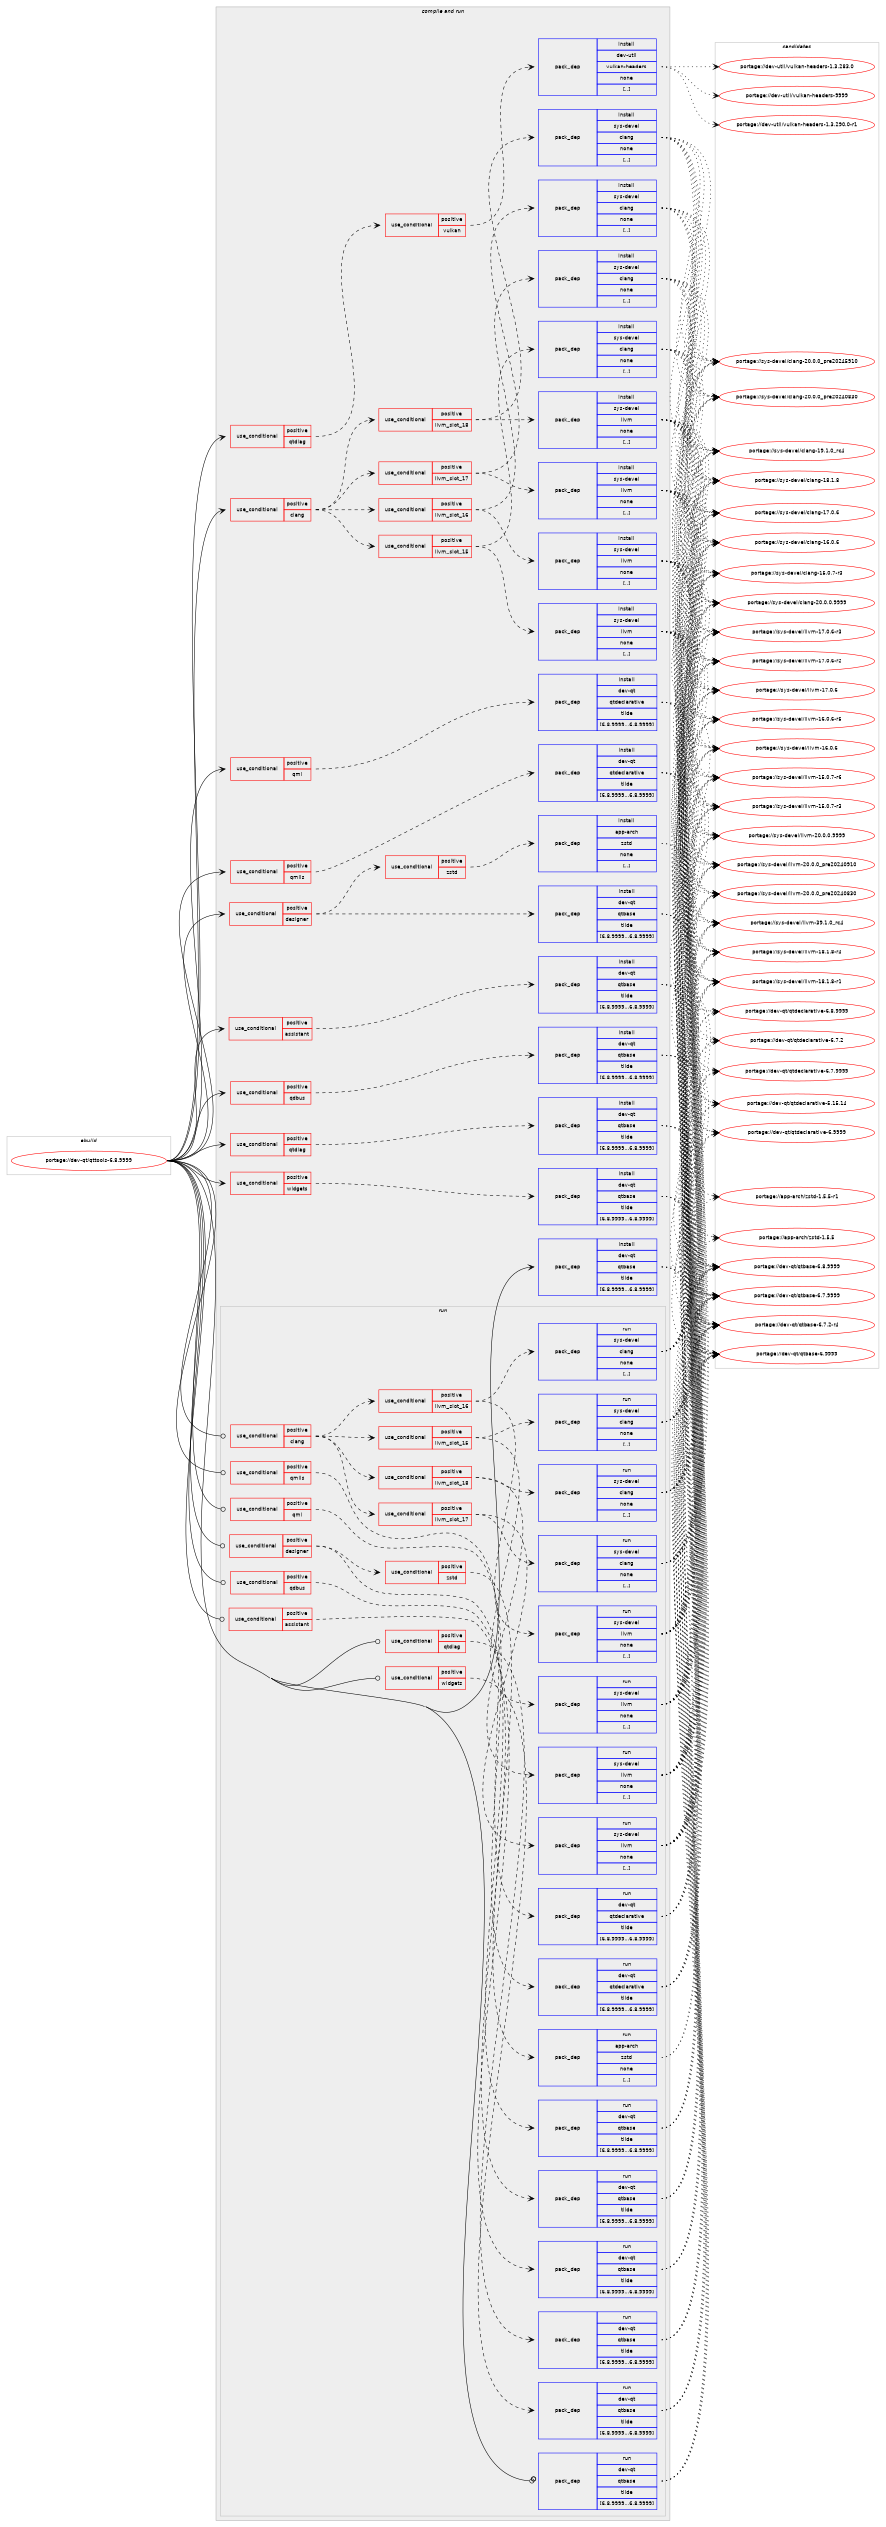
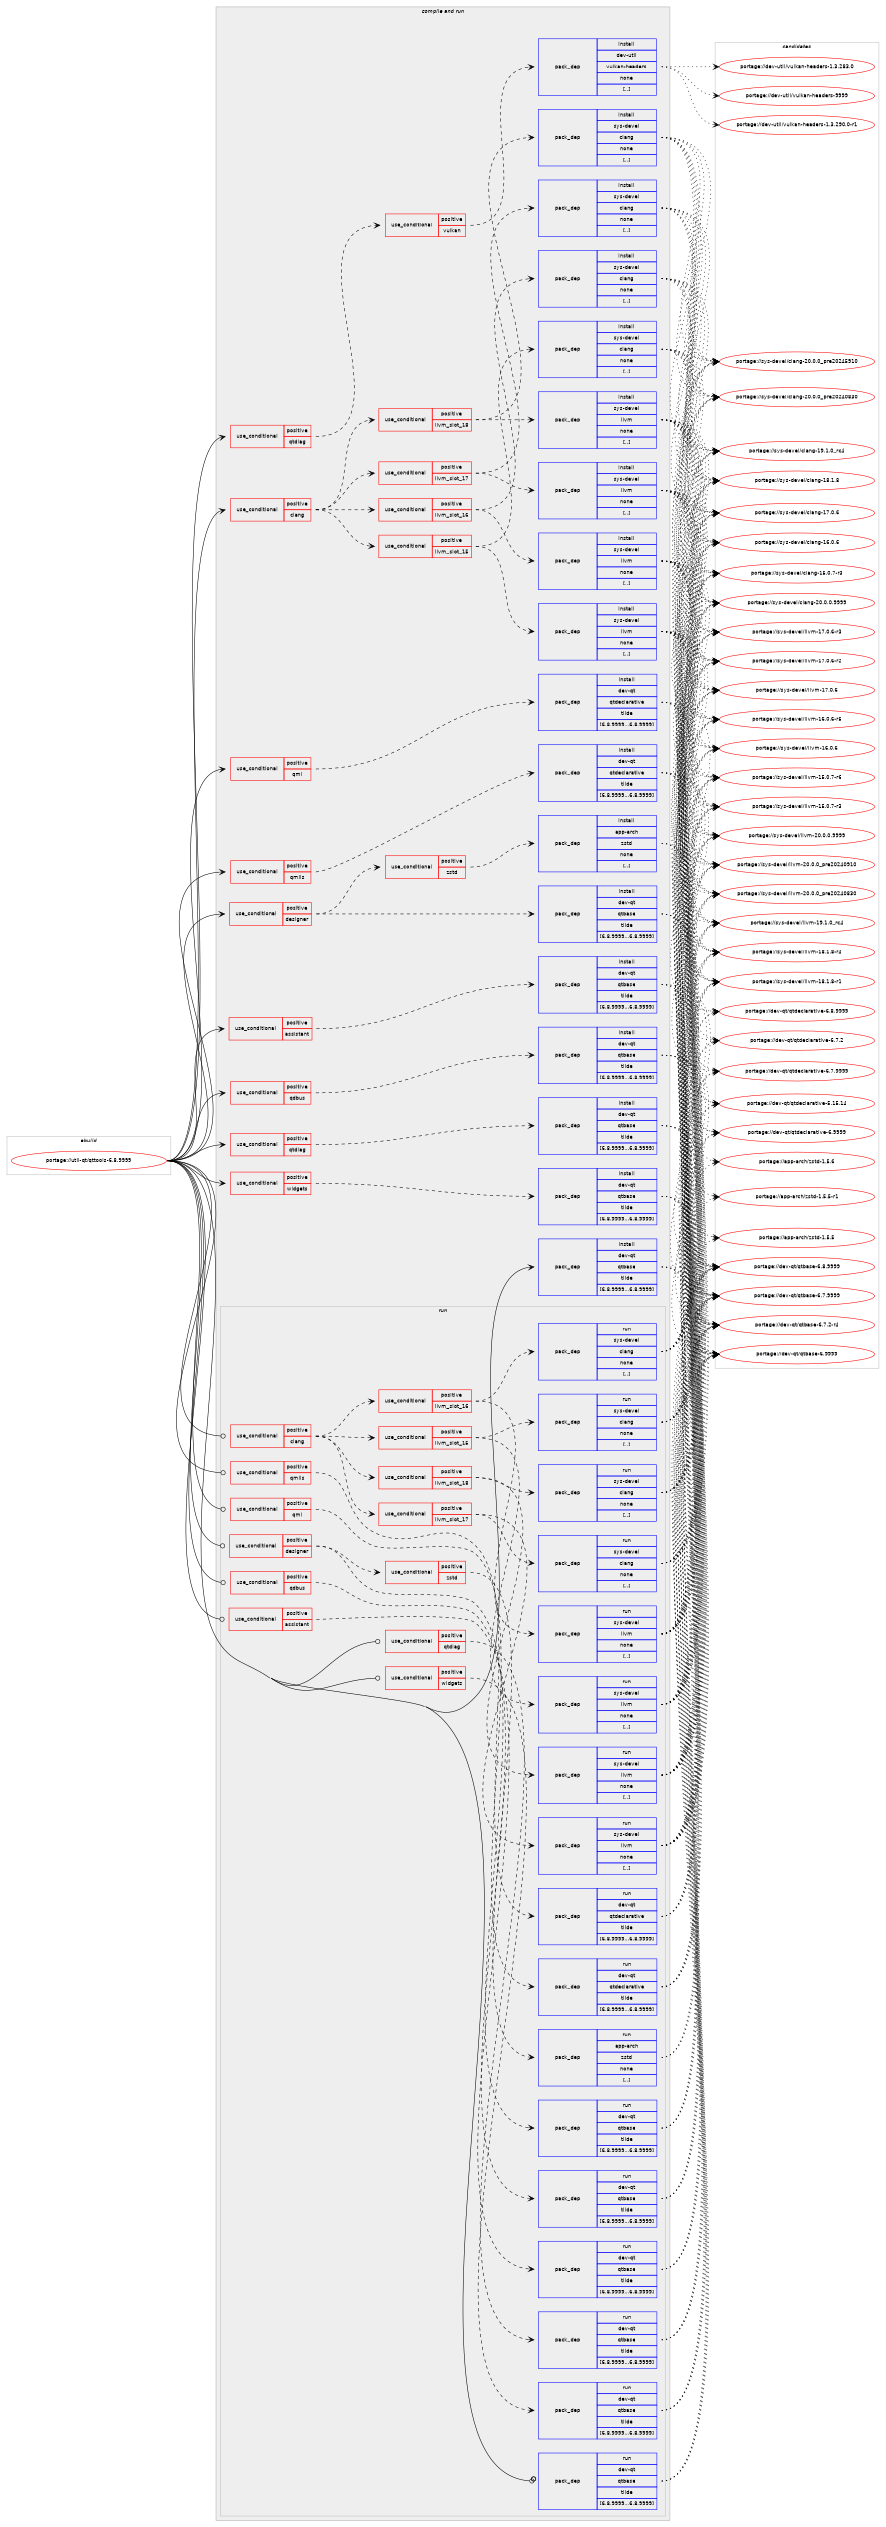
(797, 923) -> (797, 923)
(89, 1161) -> (89, 1161)
none -> (797, 1162)
